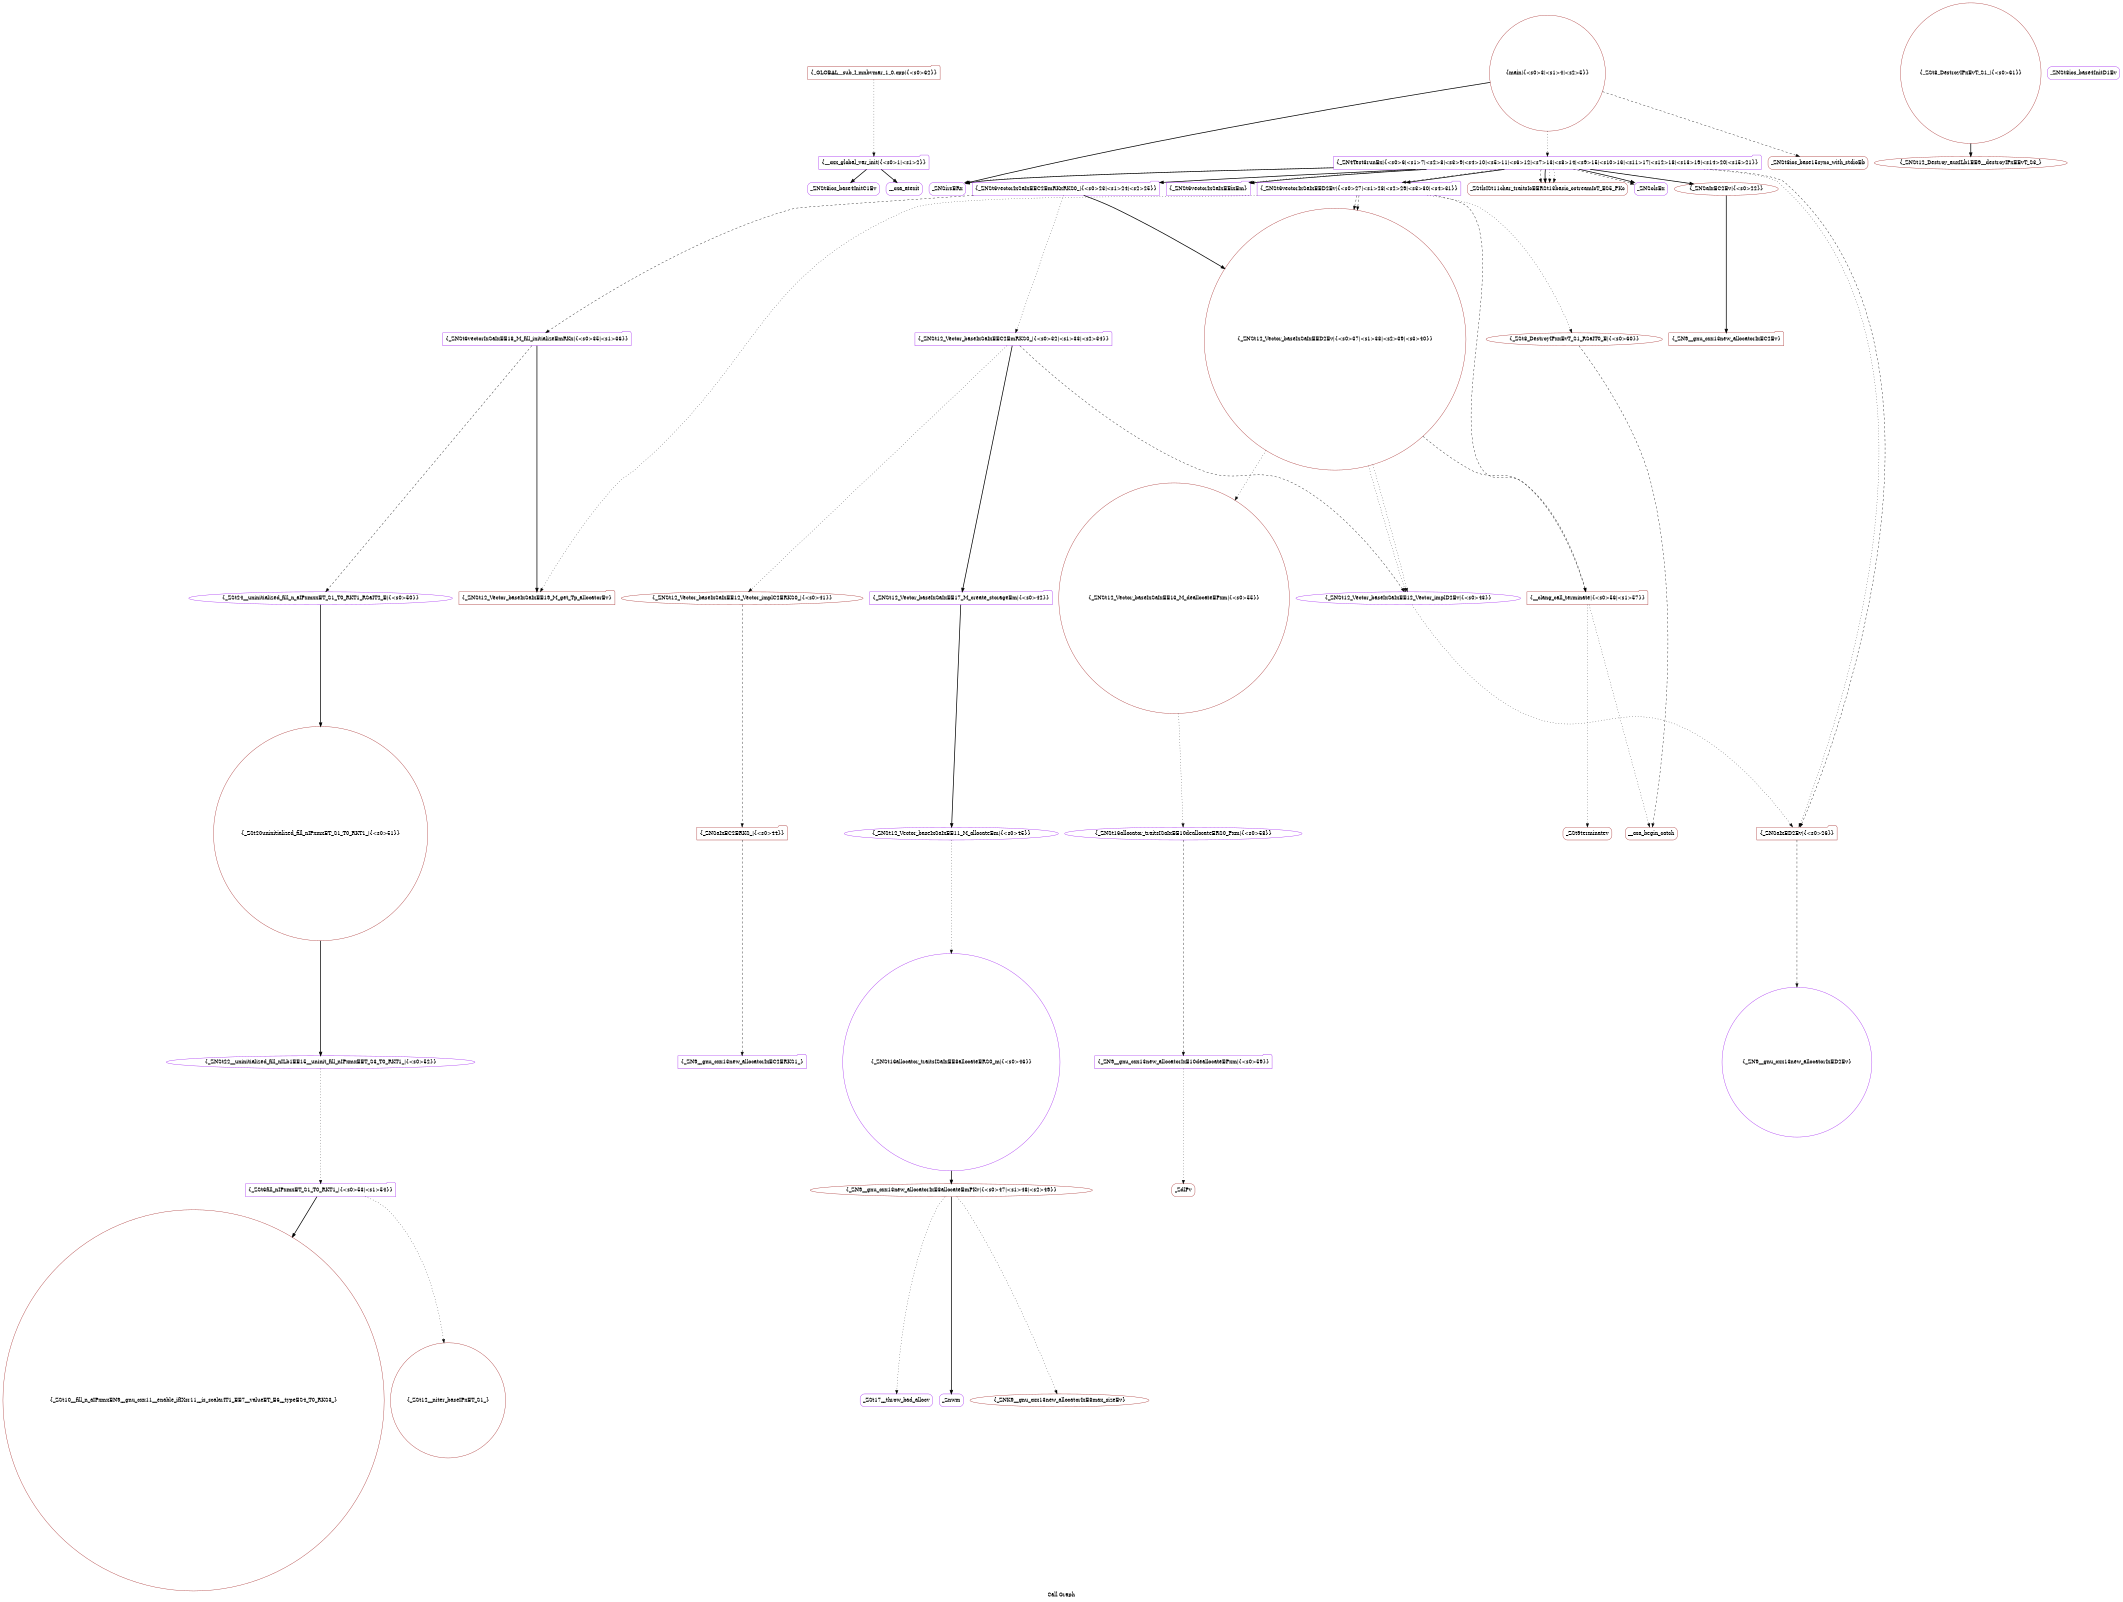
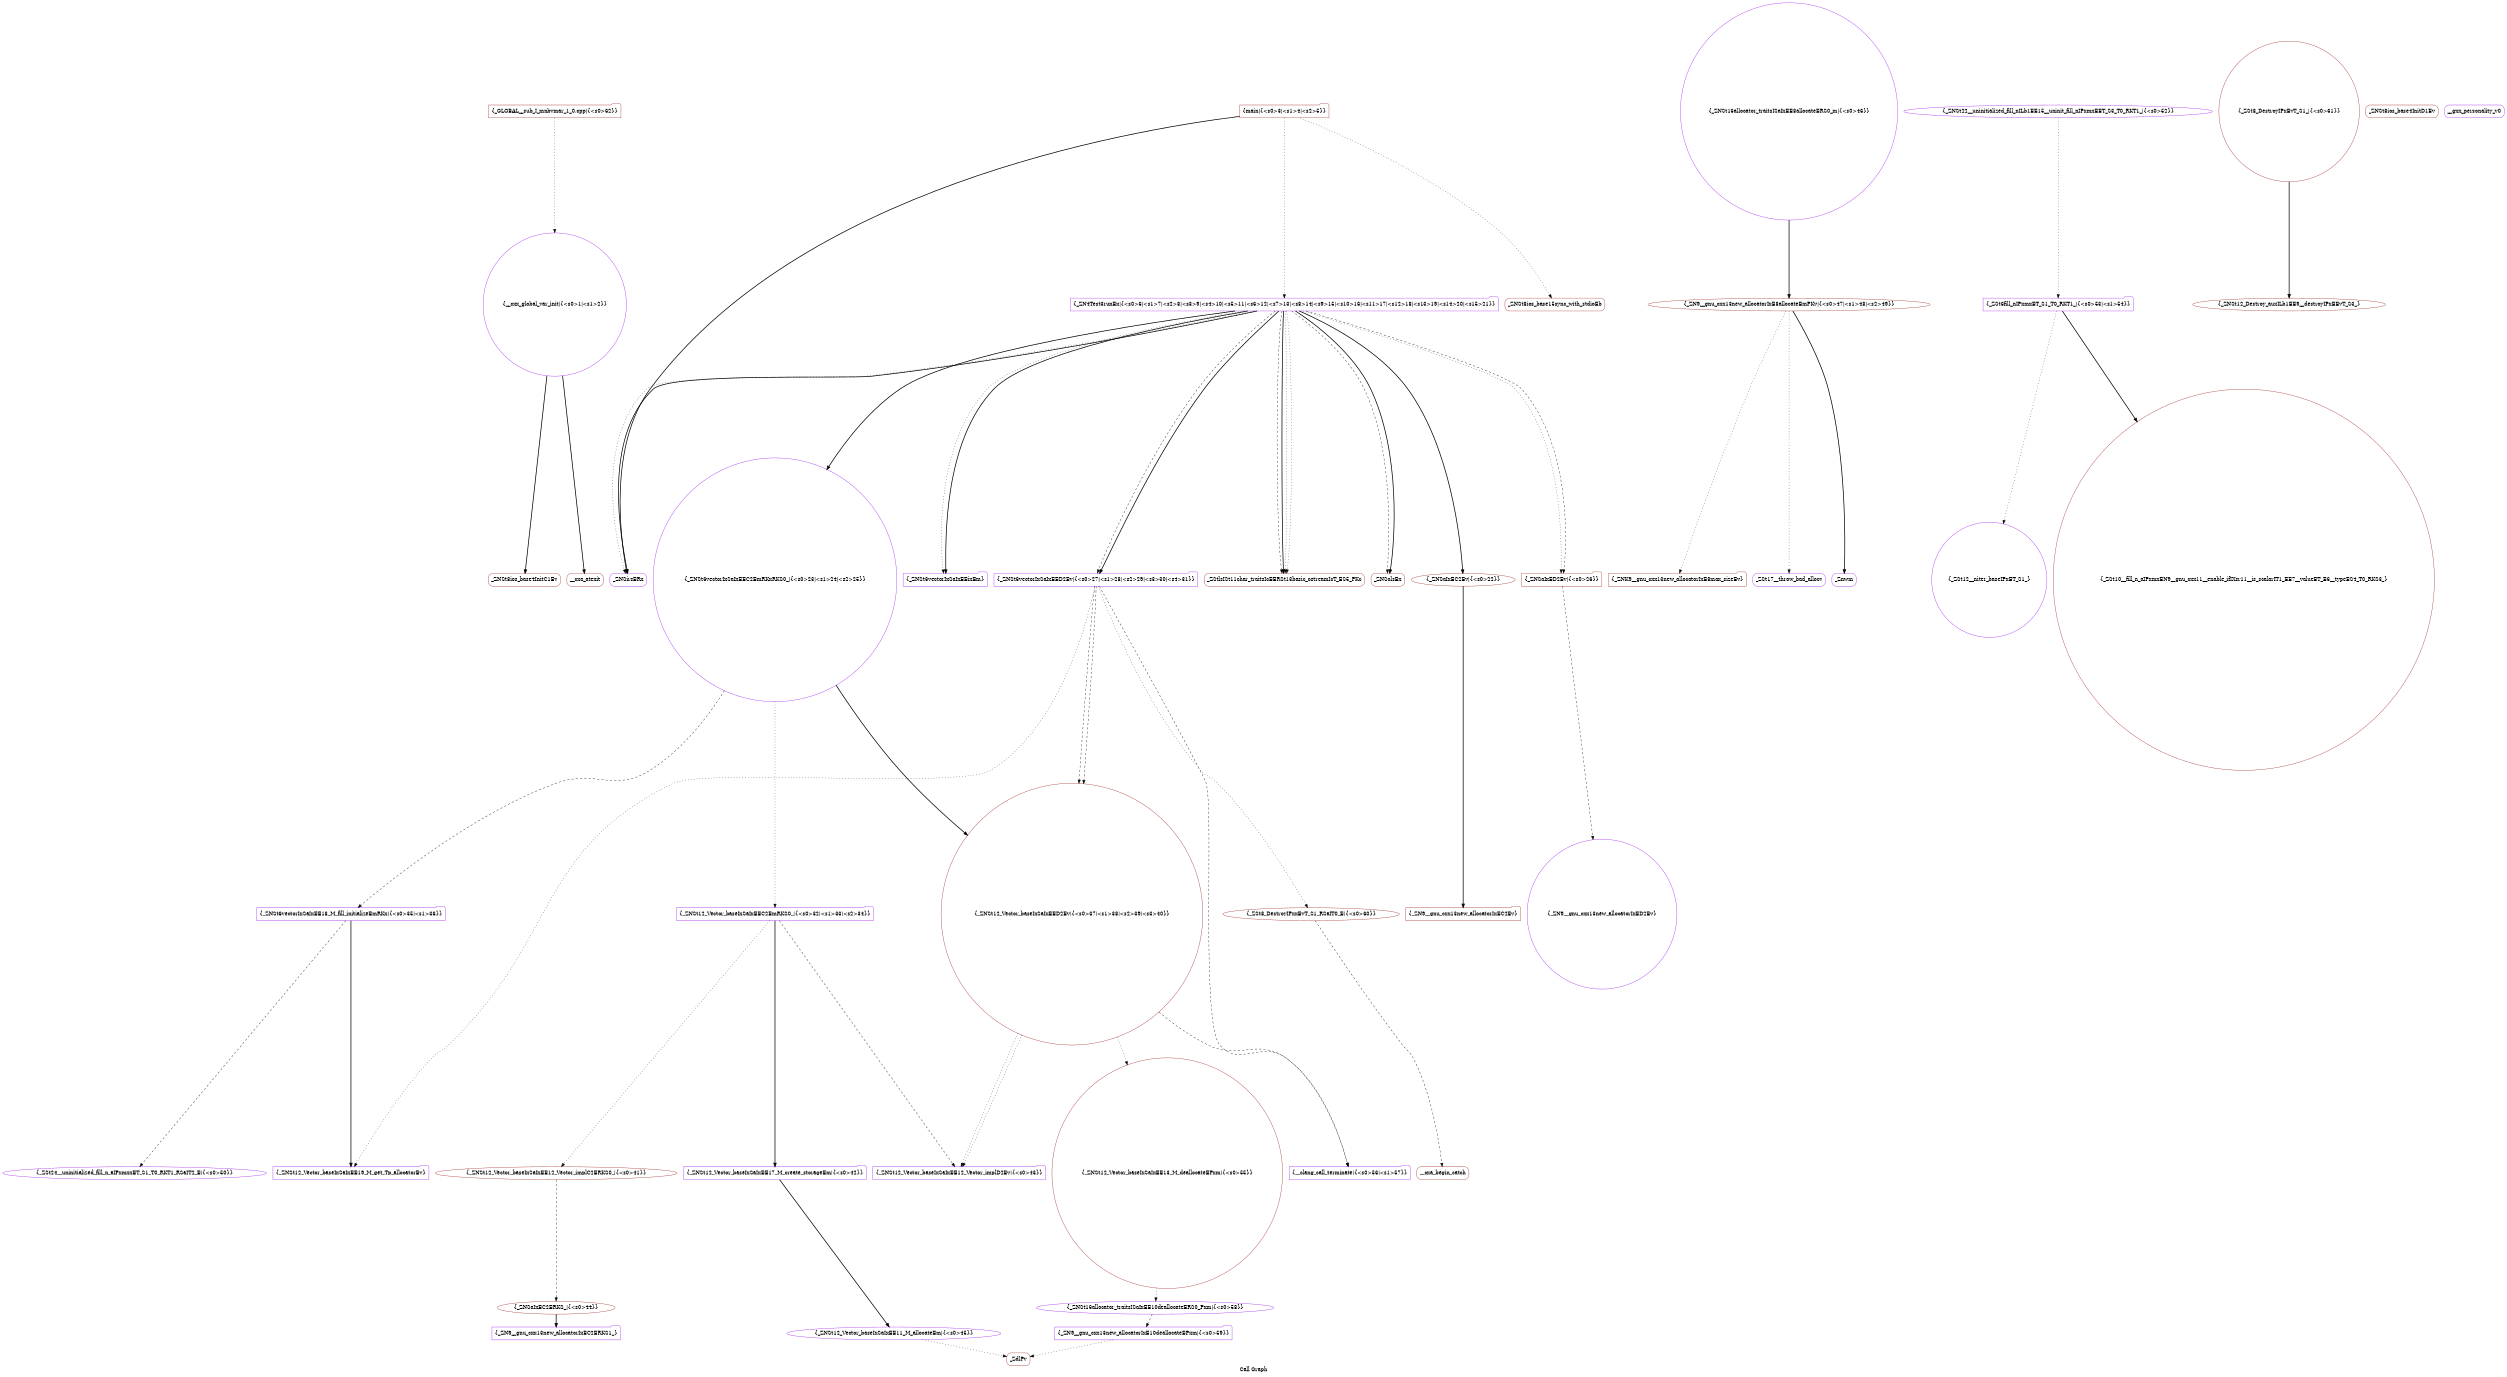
(1547, 73) -> (1284, 111)
(2084, 73) -> (2402, 111)
none -> (2474, 111)
(1699, 123) -> (1439, 188)
(874, 163) -> (555, 305)
(844, 189) -> (524, 580)
(904, 189) -> (585, 580)
(1066, 189) -> (775, 580)
(1651, 189) -> (1388, 580)
(537, 598) -> (351, 1173)
(1408, 598) -> (959, 1173)
(1587, 598) -> (1350, 1173)
(1619, 714) -> none
(1597, 721) -> none
(321, 834) -> none
(742, 834) -> (556, 1308)
(1587, 834) -> none
(951, 895) -> (963, 1348)
(742, 946) -> (556, 1319)
(448, 1400) -> (1989, 580)
(1060, 1400) -> (1677, 580)
